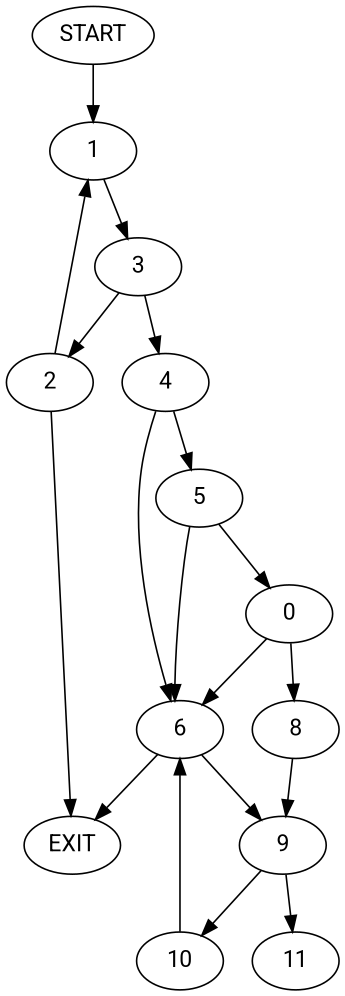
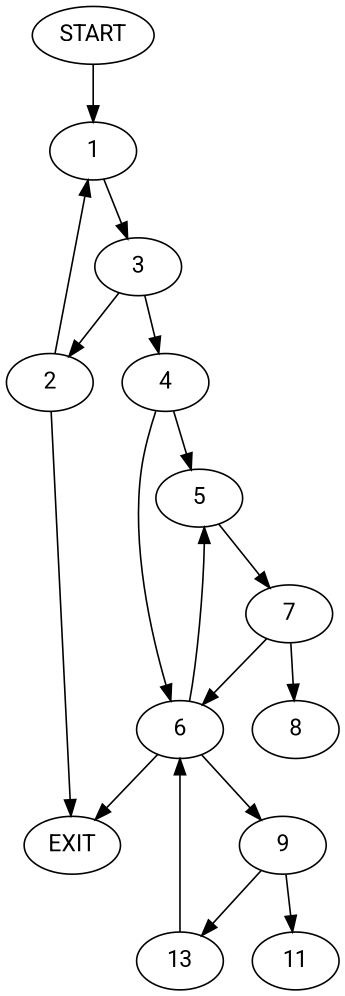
(180, 605) -> (200, 623)
(289, 614) -> (289, 614)
(290, 780) -> none
(180, 961) -> (180, 961)
